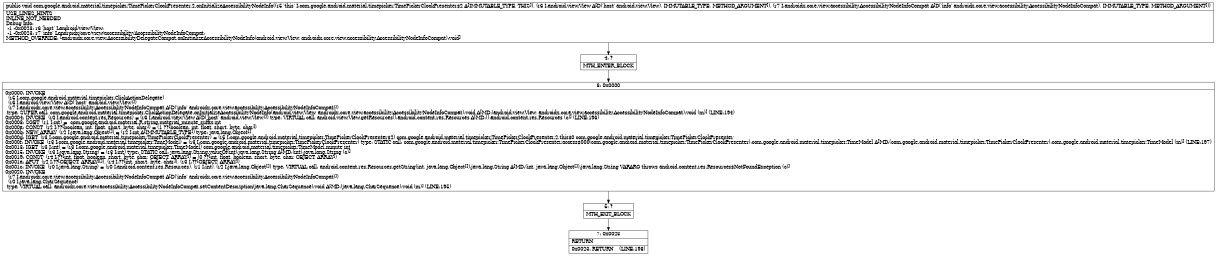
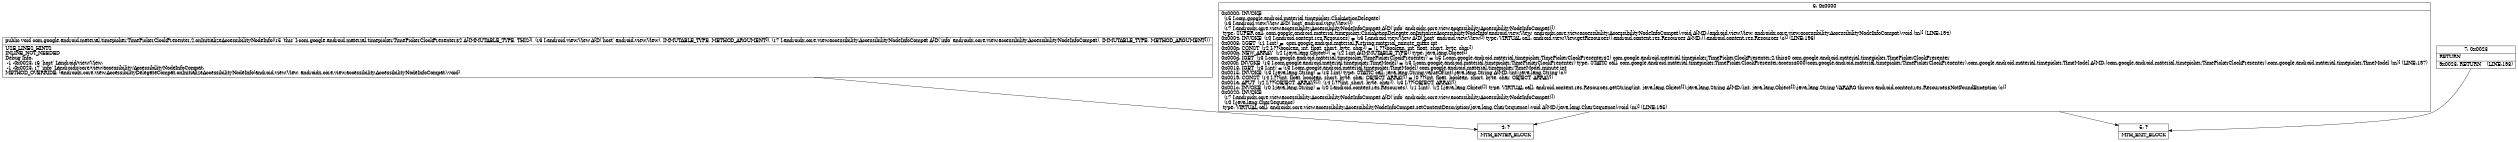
(608, 74) -> (1563, 118)
(608, 223) -> (2332, 124)
(608, 249) -> (2476, 65)
